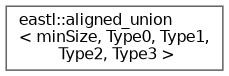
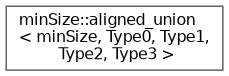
(115, 38) -> (115, 38)
